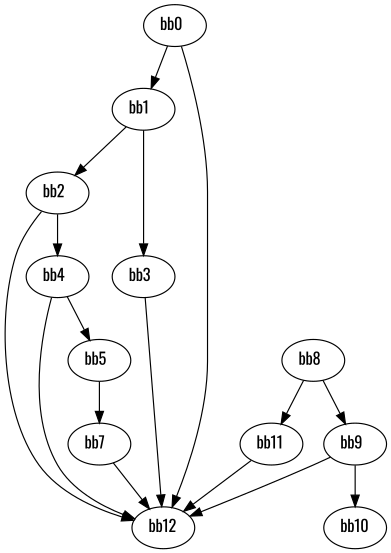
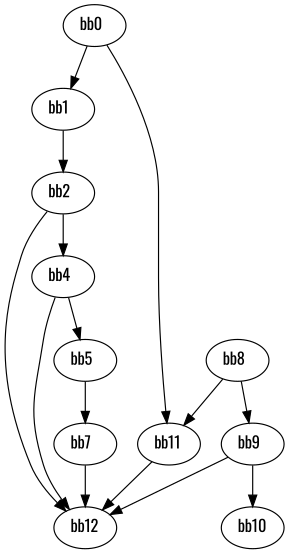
(208, 272) -> (159, 223)
(144, 277) -> none
